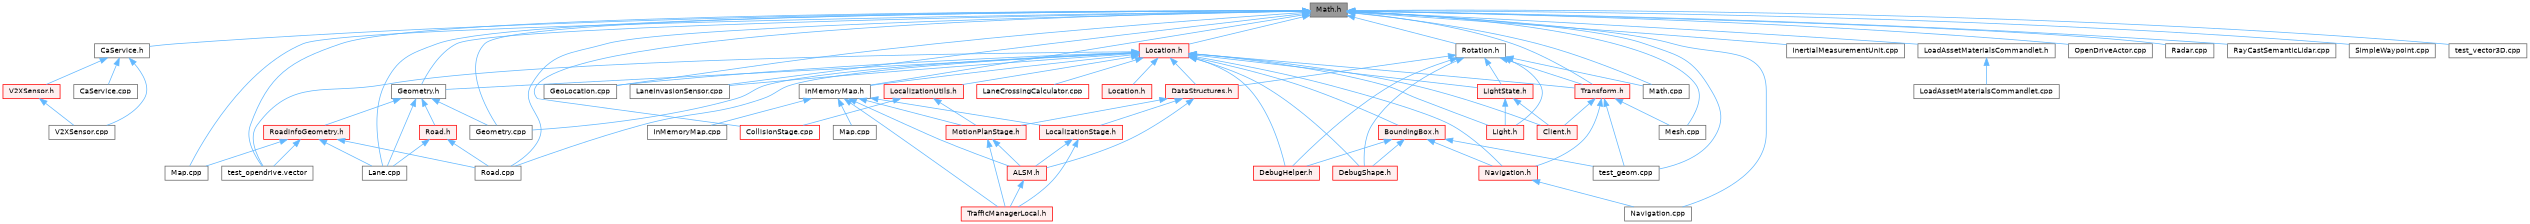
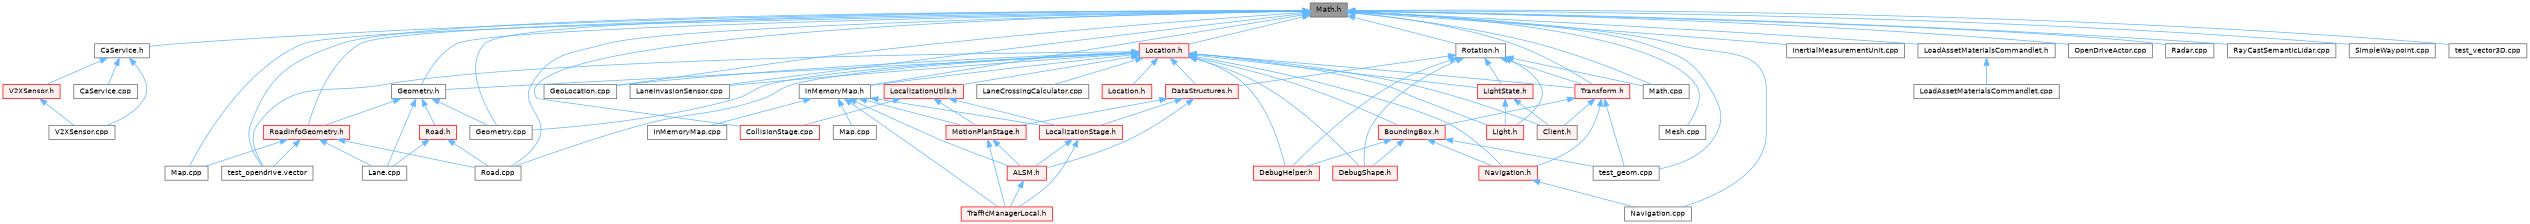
(793, 18) -> (781, 19)
(1033, 92) -> (1033, 92)
none -> (1006, 113)
(1646, 114) -> (1514, 110)
(1557, 132) -> (1557, 132)
